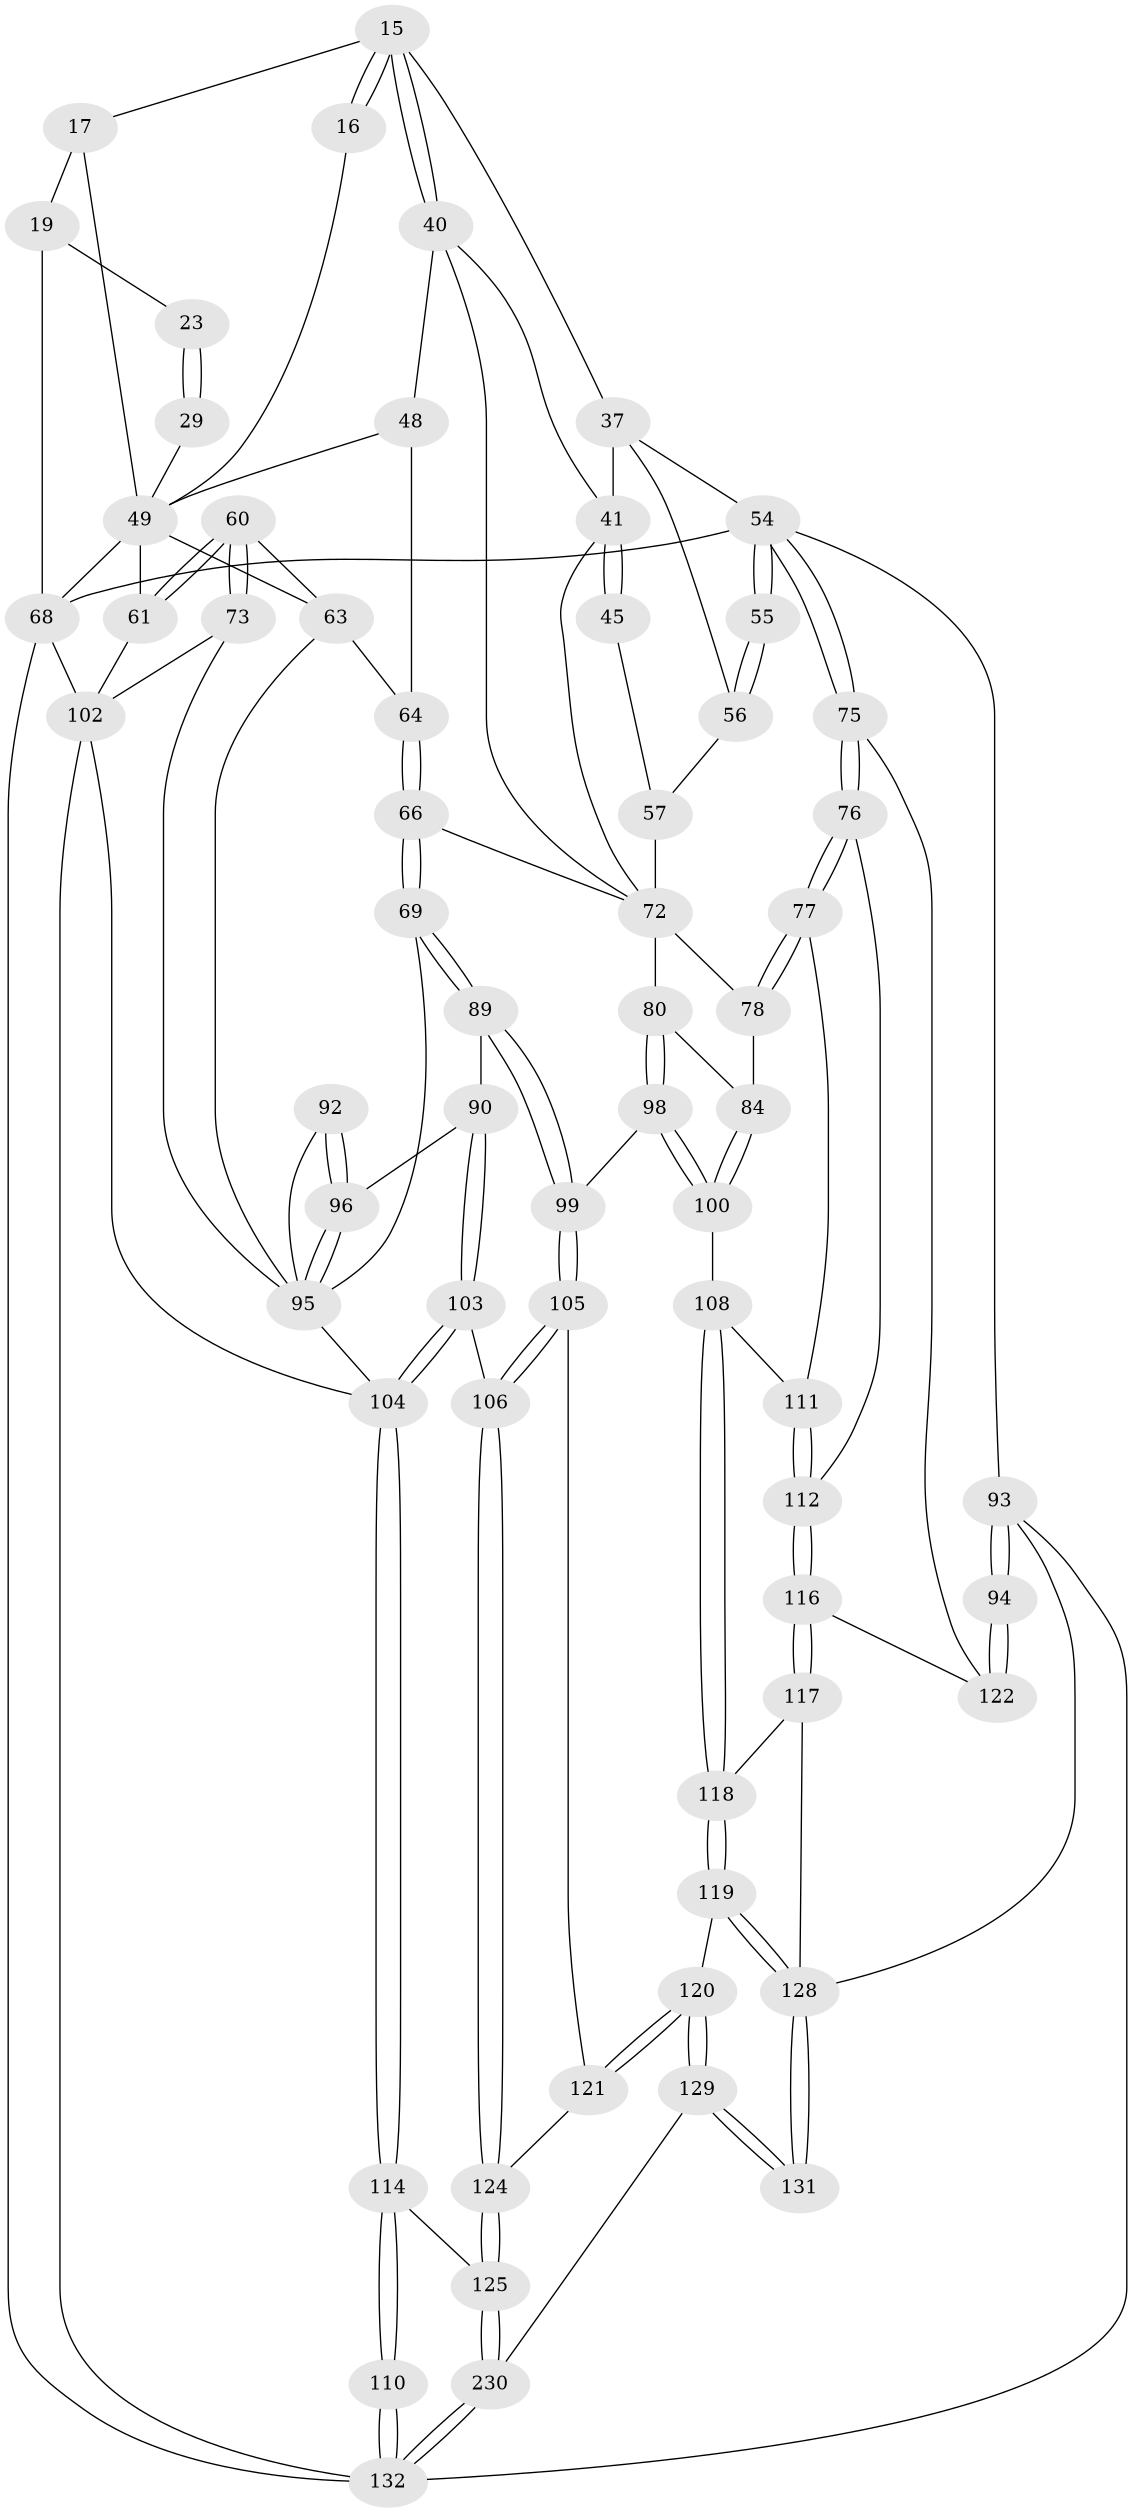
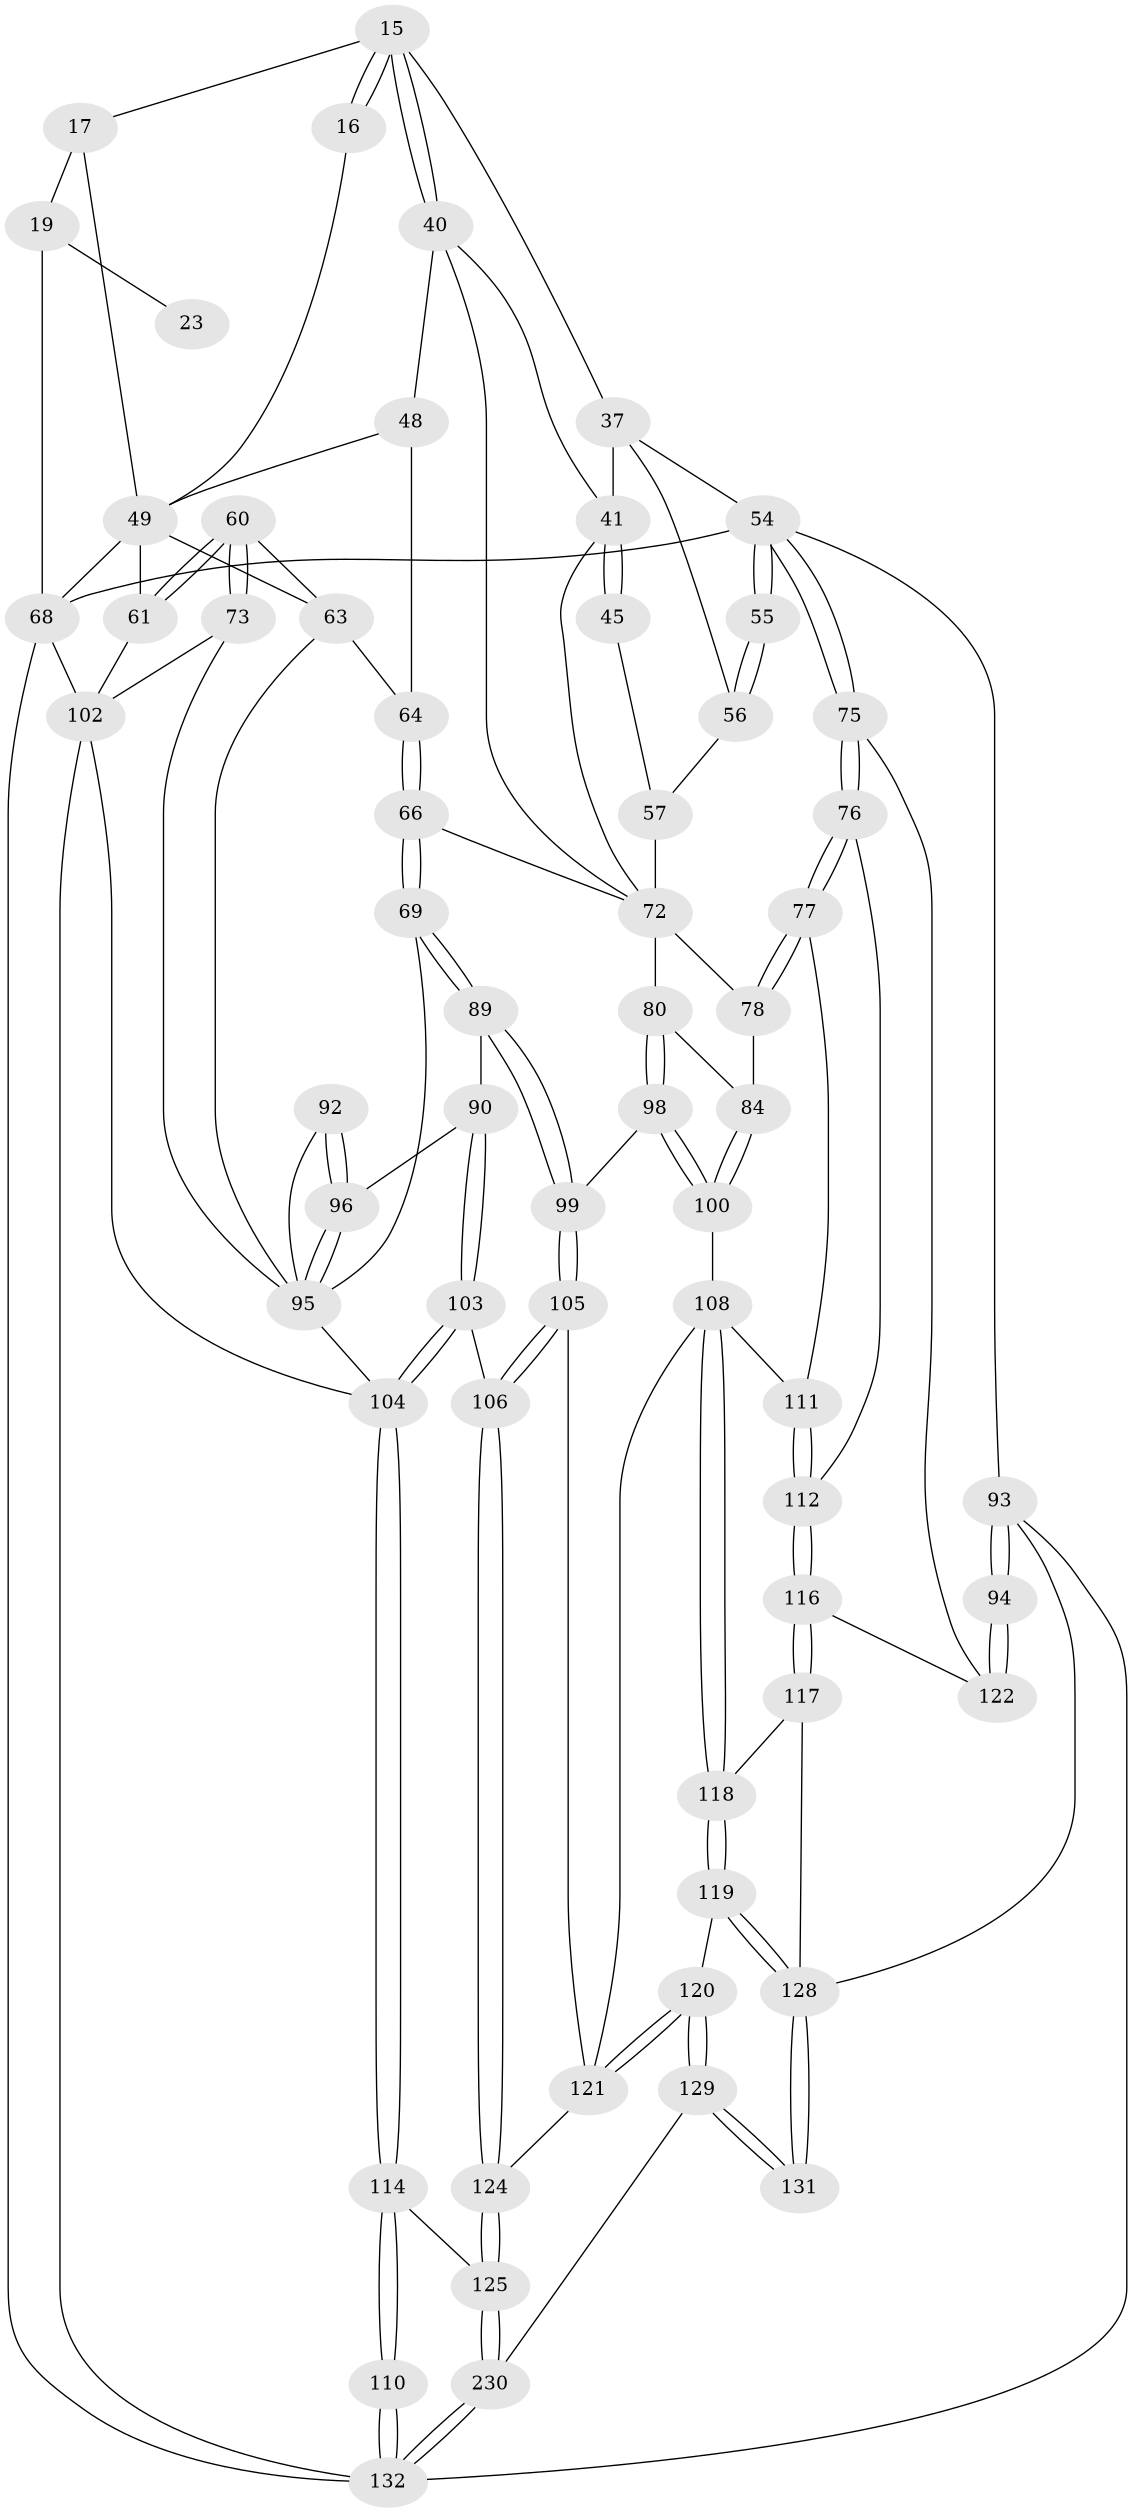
(192, 422) -> none
none -> (620, 1688)
